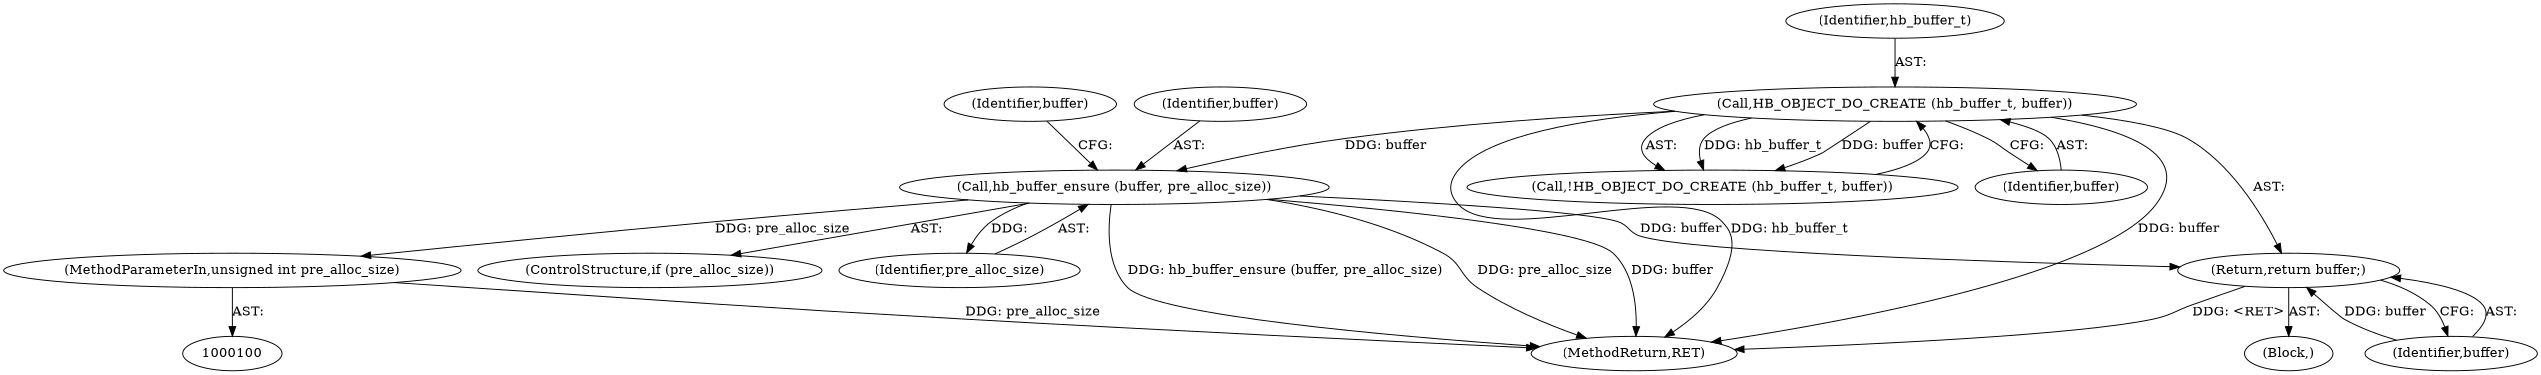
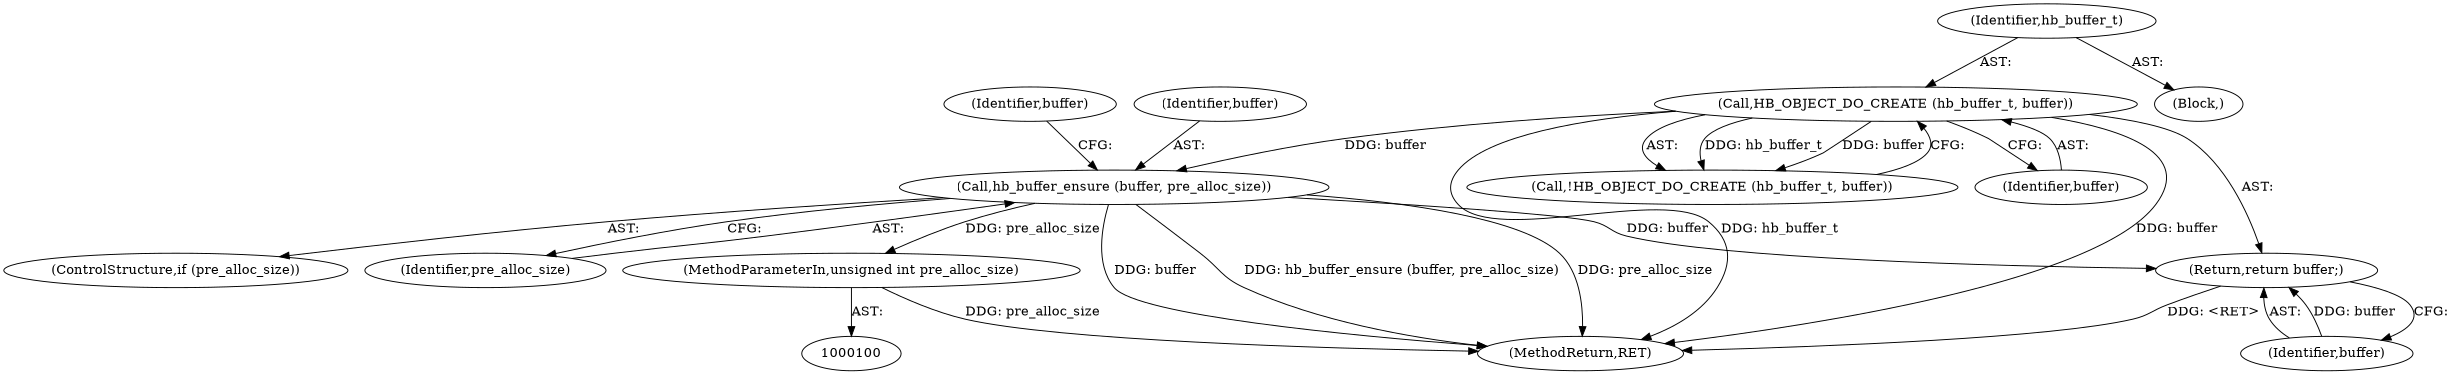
(1012, 229) -> (747, 229)
(2289, 307) -> (2121, 61)
